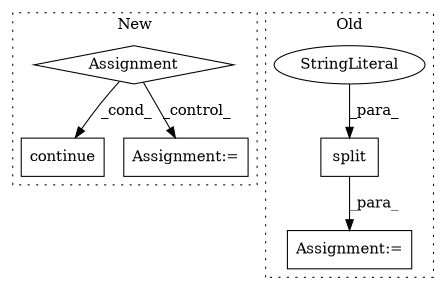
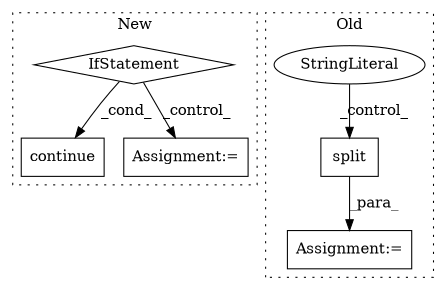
(134, 65) -> (134, 65)
(374, 111) -> (374, 111)
